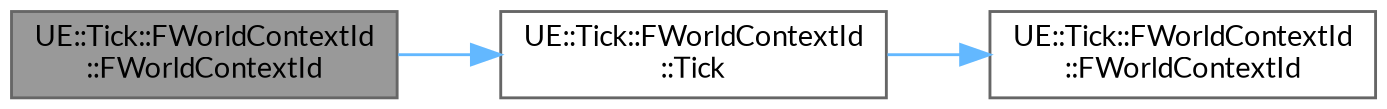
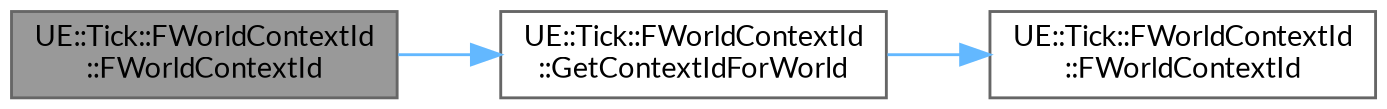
(694, 55) -> (694, 55)
